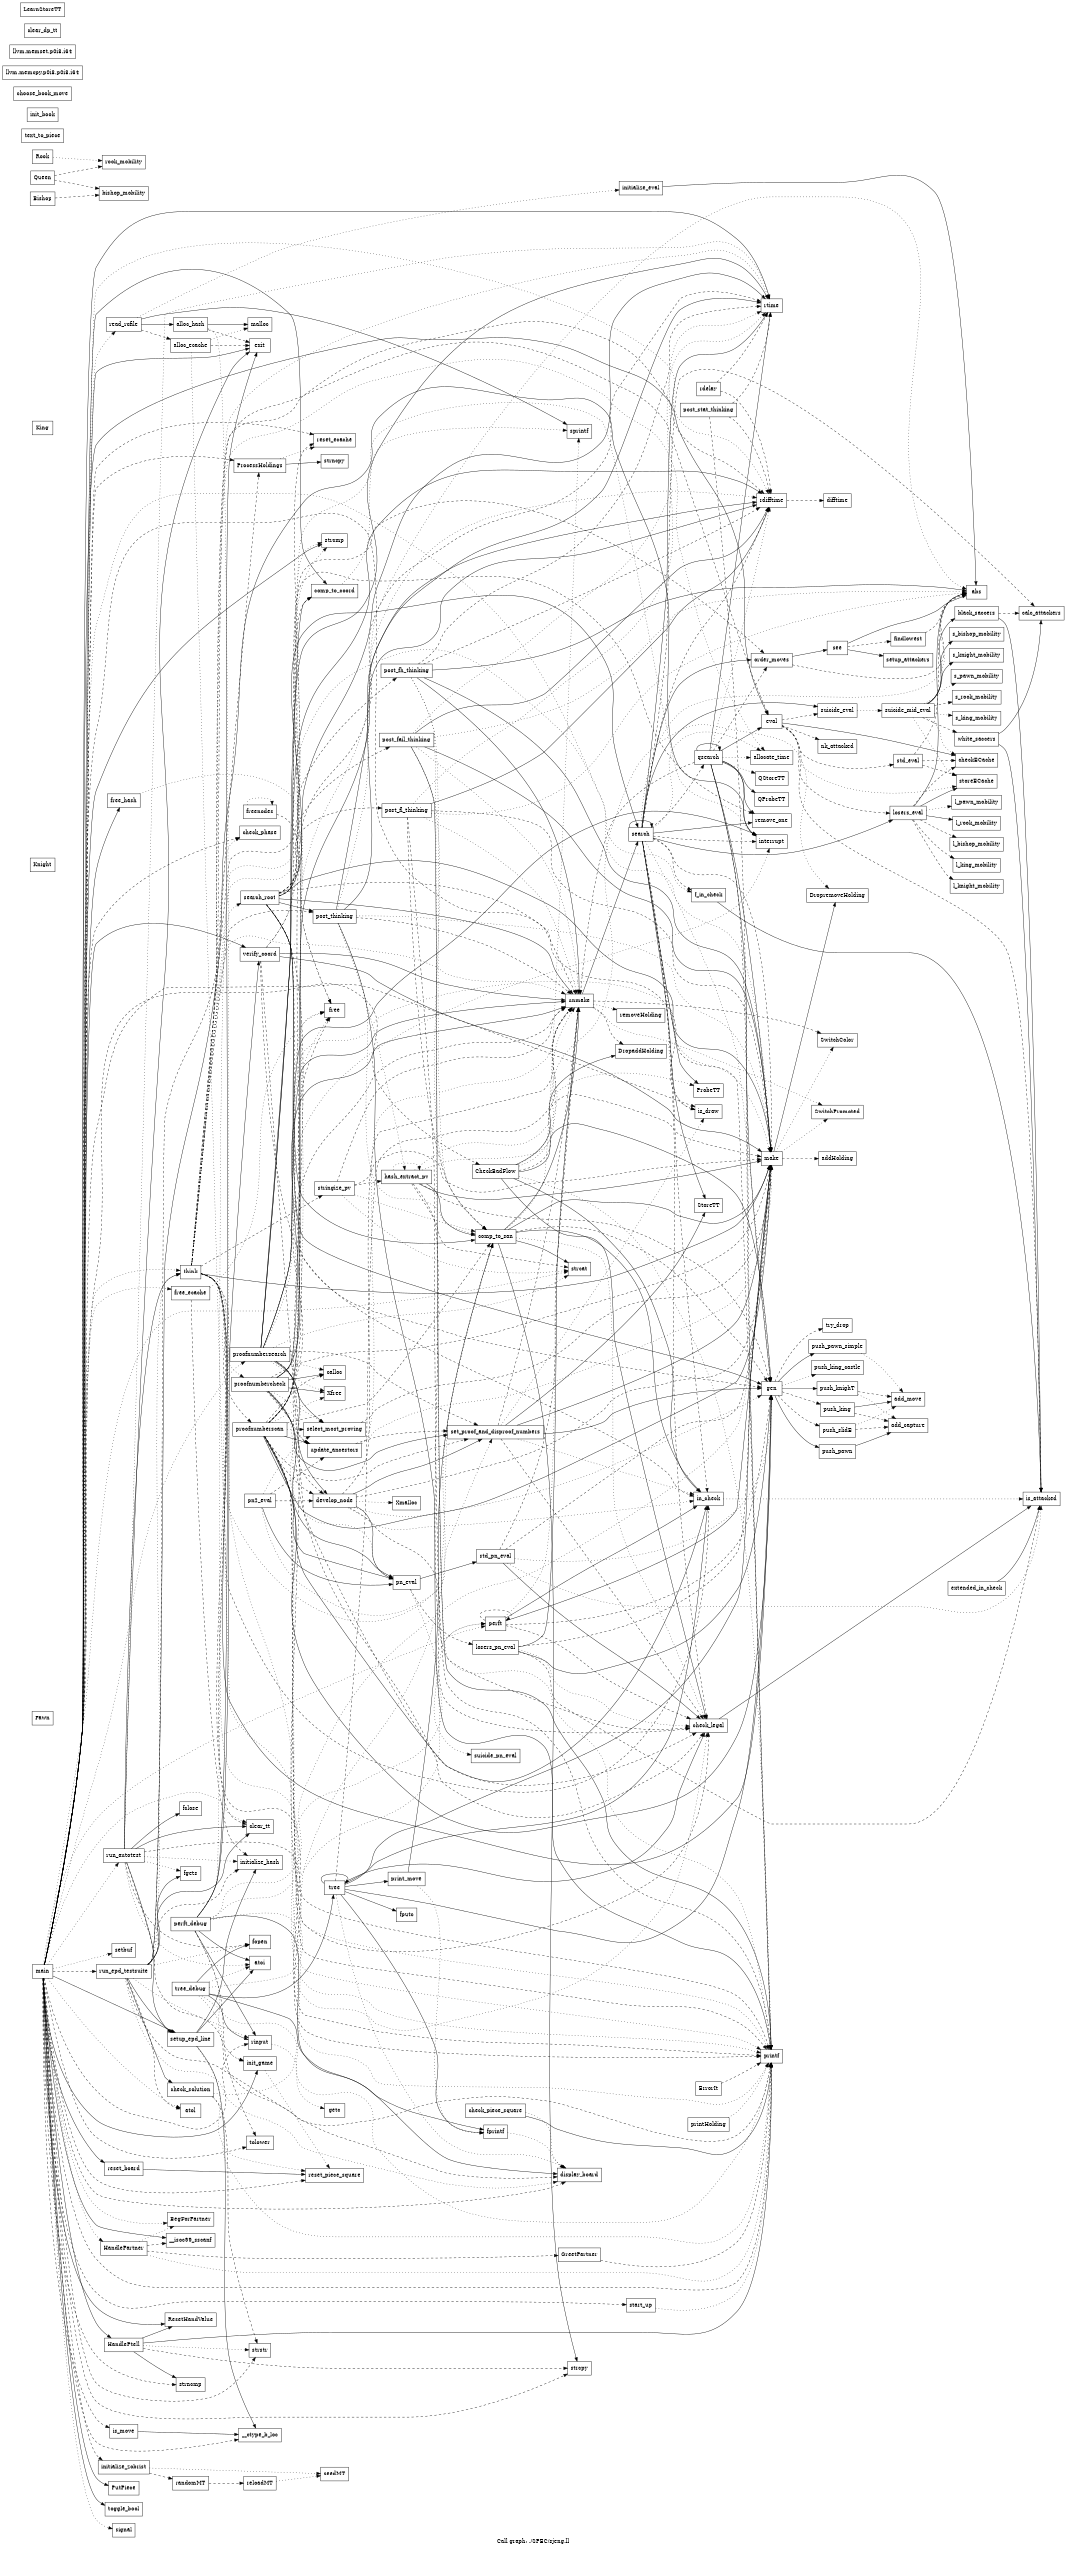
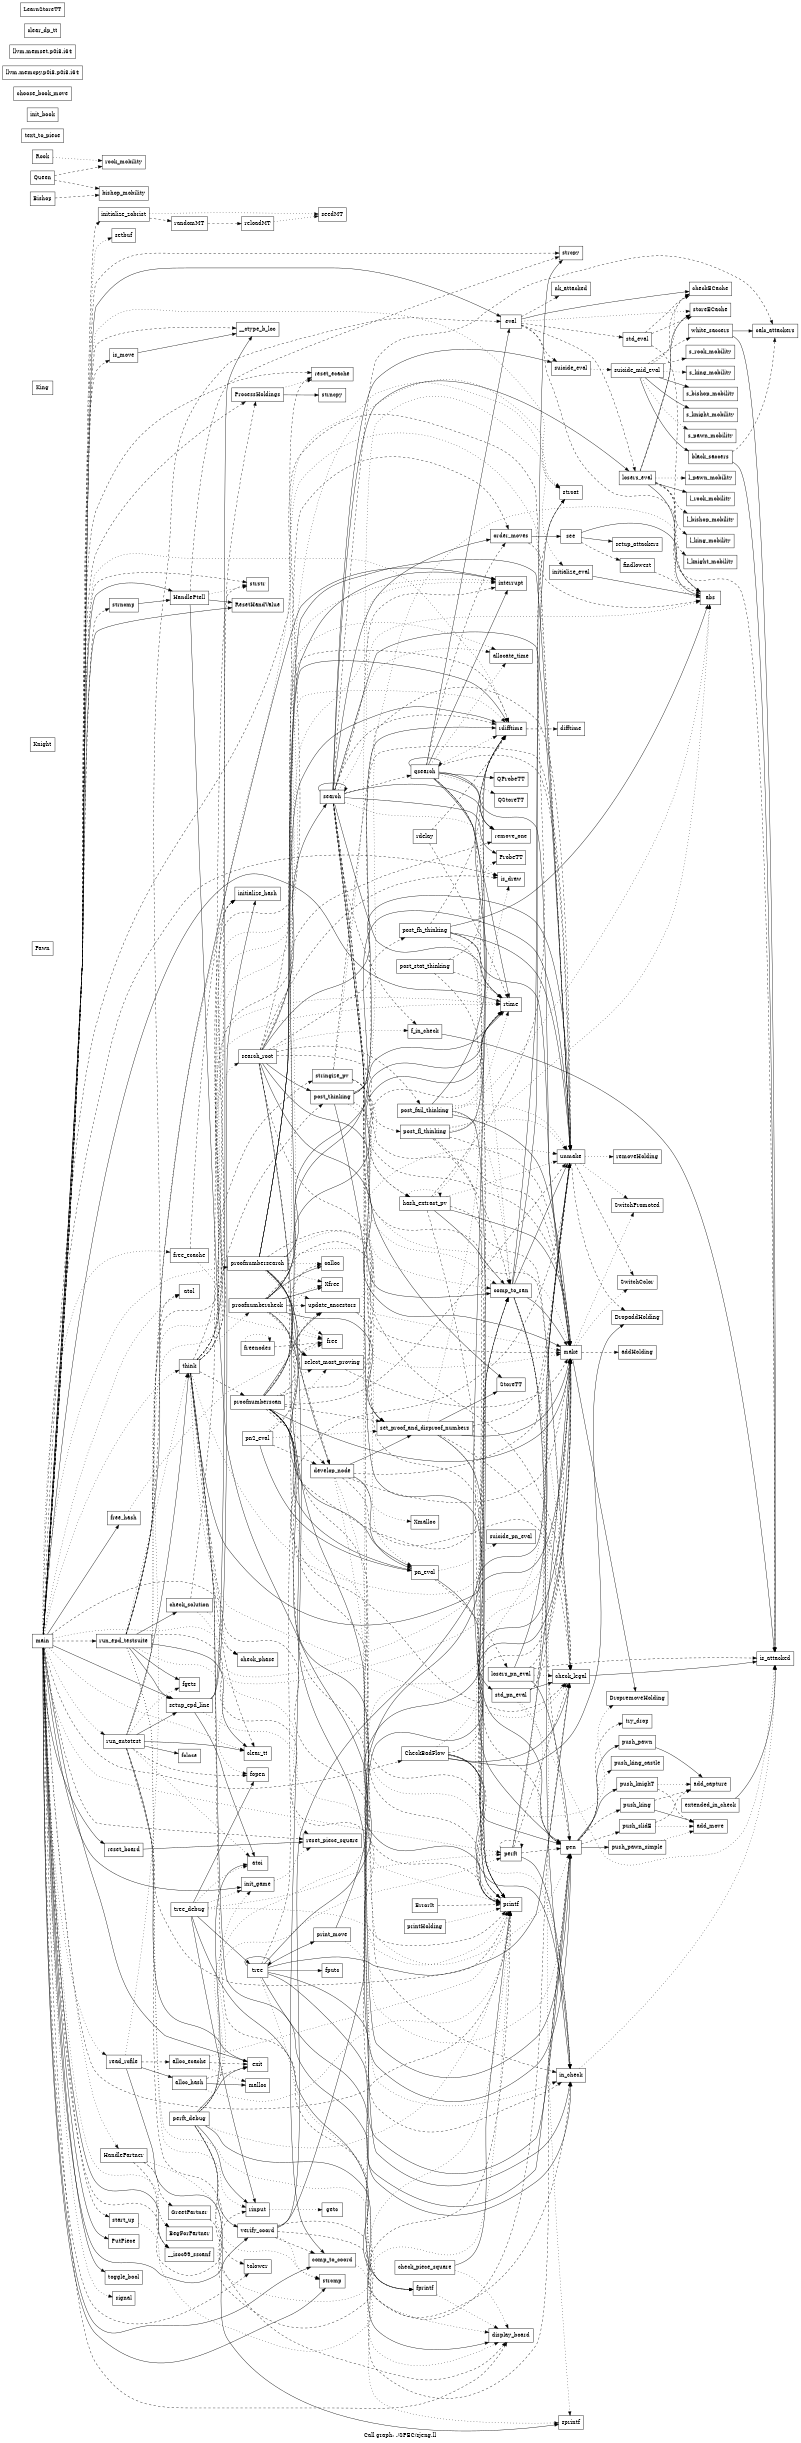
(607, 927) -> (543, 702)
(749, 1588) -> (483, 1821)
(153, 2365) -> (152, 602)
